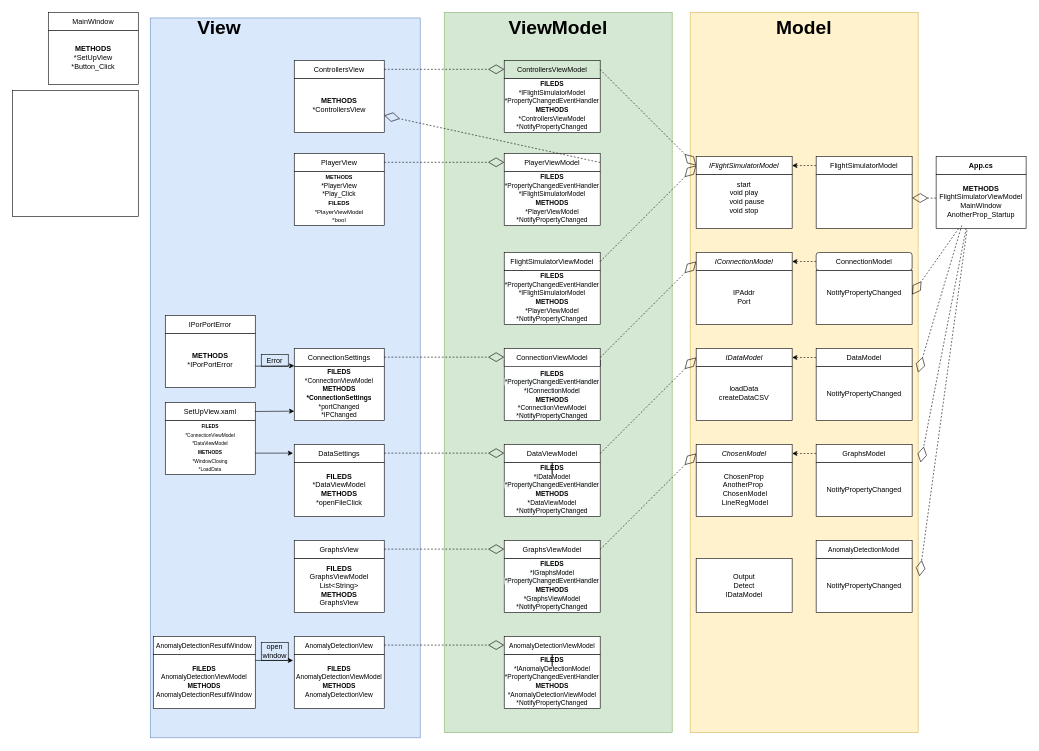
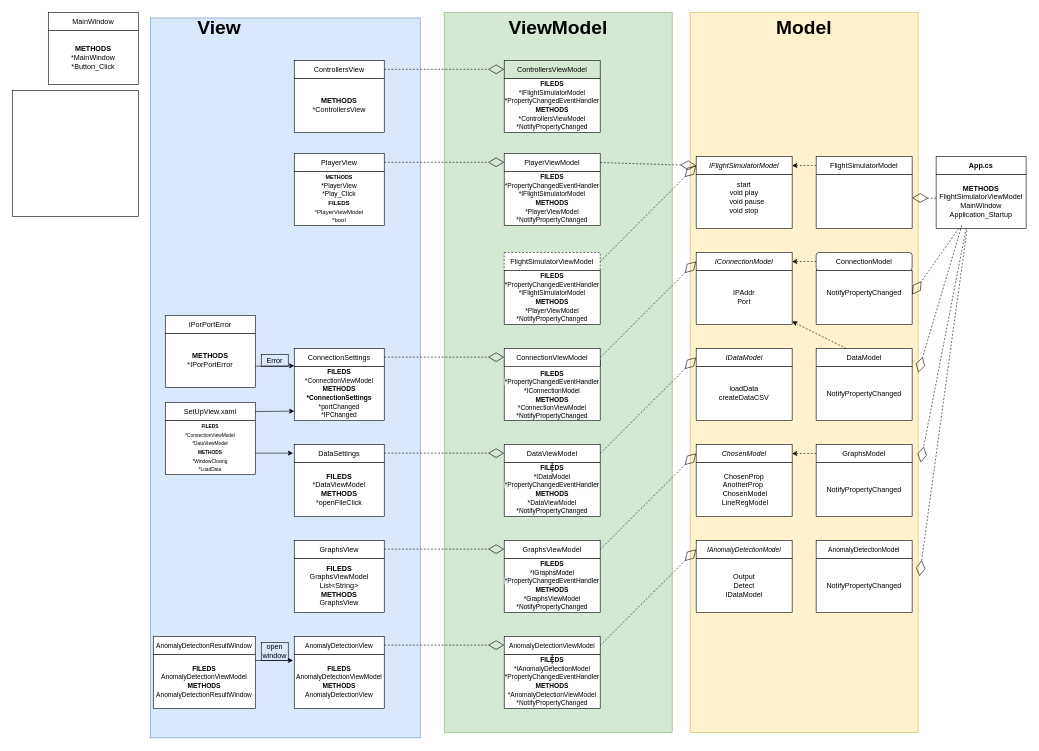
(93, 57) -> (93, 57)
(618, 87) -> none
(500, 140) -> (641, 164)
(981, 201) -> (981, 201)
(552, 261) -> (552, 261)
(806, 357) -> (798, 324)
(552, 474) -> (552, 474)
none -> (744, 549)
none -> (675, 570)
(552, 666) -> (552, 666)
